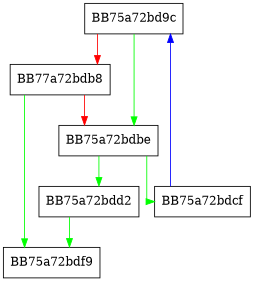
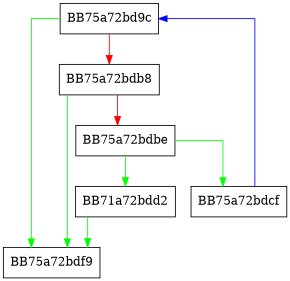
(134, 75) -> (31, 114)
(60, 80) -> (109, 80)
(89, 202) -> (125, 202)
